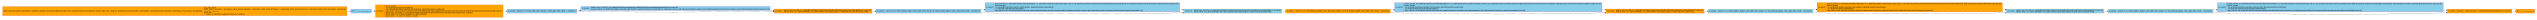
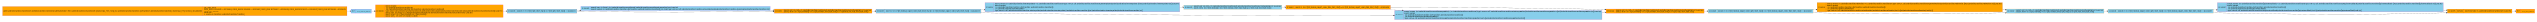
(1082, 14) -> (1187, 15)
